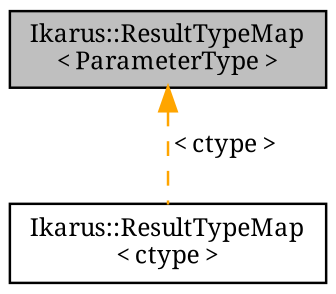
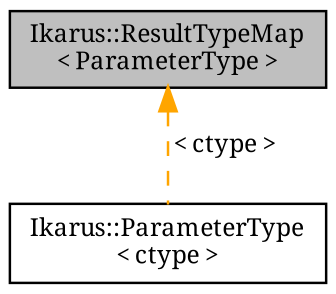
(168, 243) -> (168, 243)
